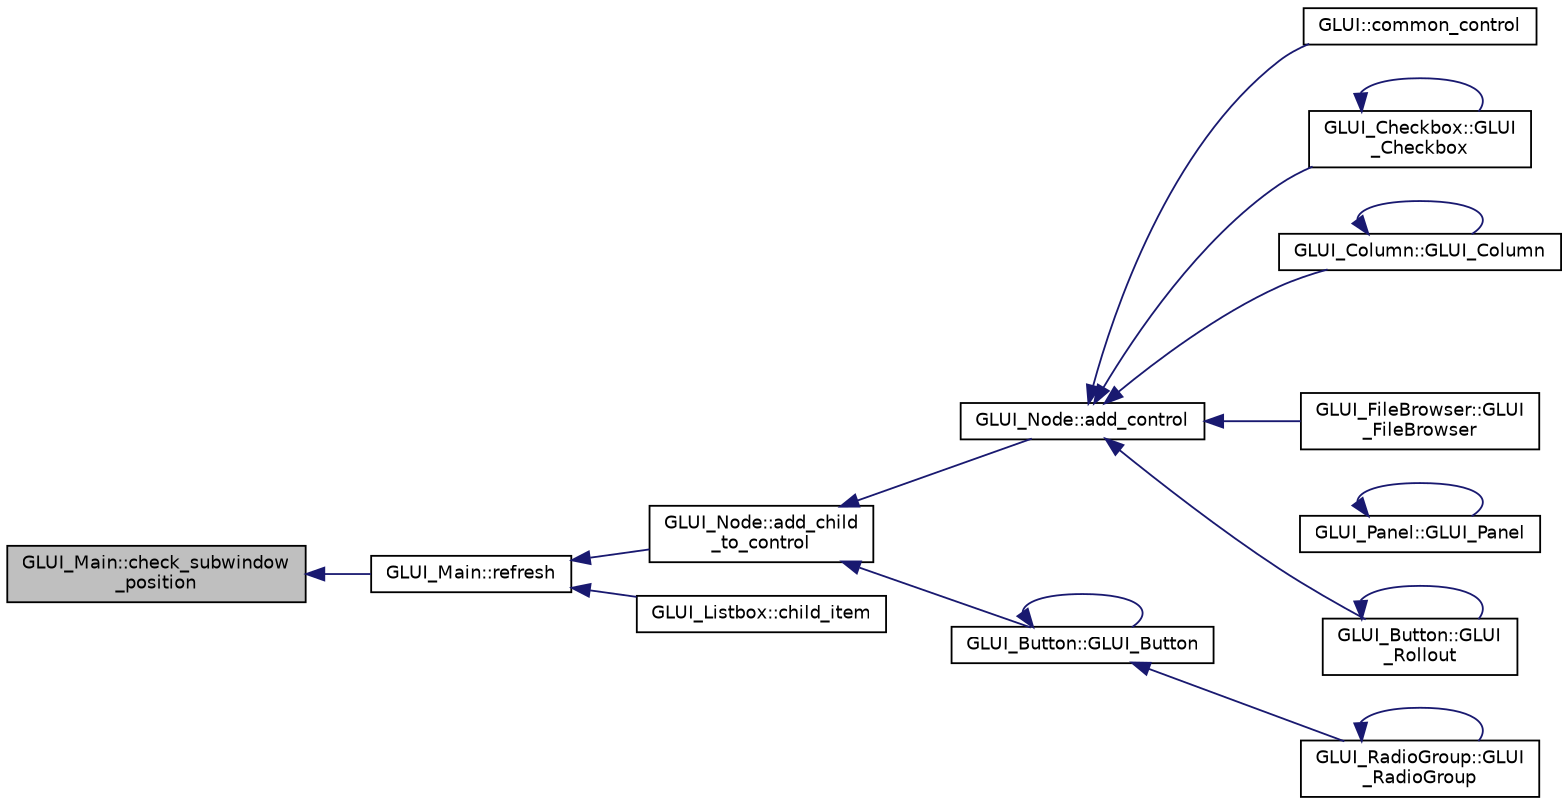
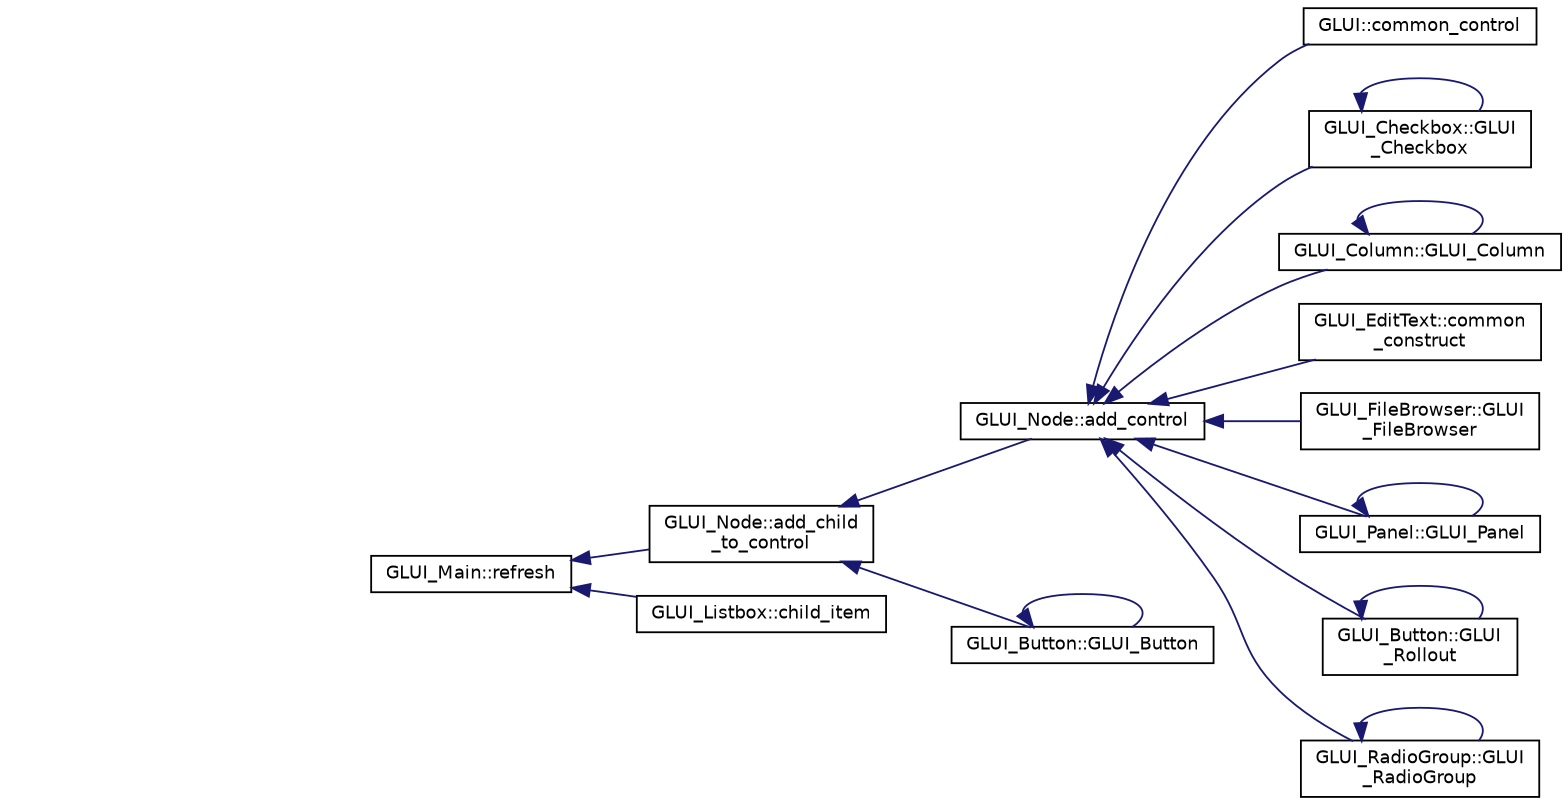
none -> (1420, 332)
none -> (1260, 481)
(156, 574) -> none
(1247, 705) -> (1229, 604)
